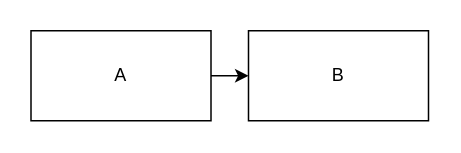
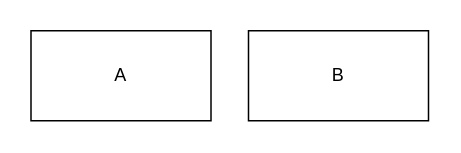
(224, 76) -> none
